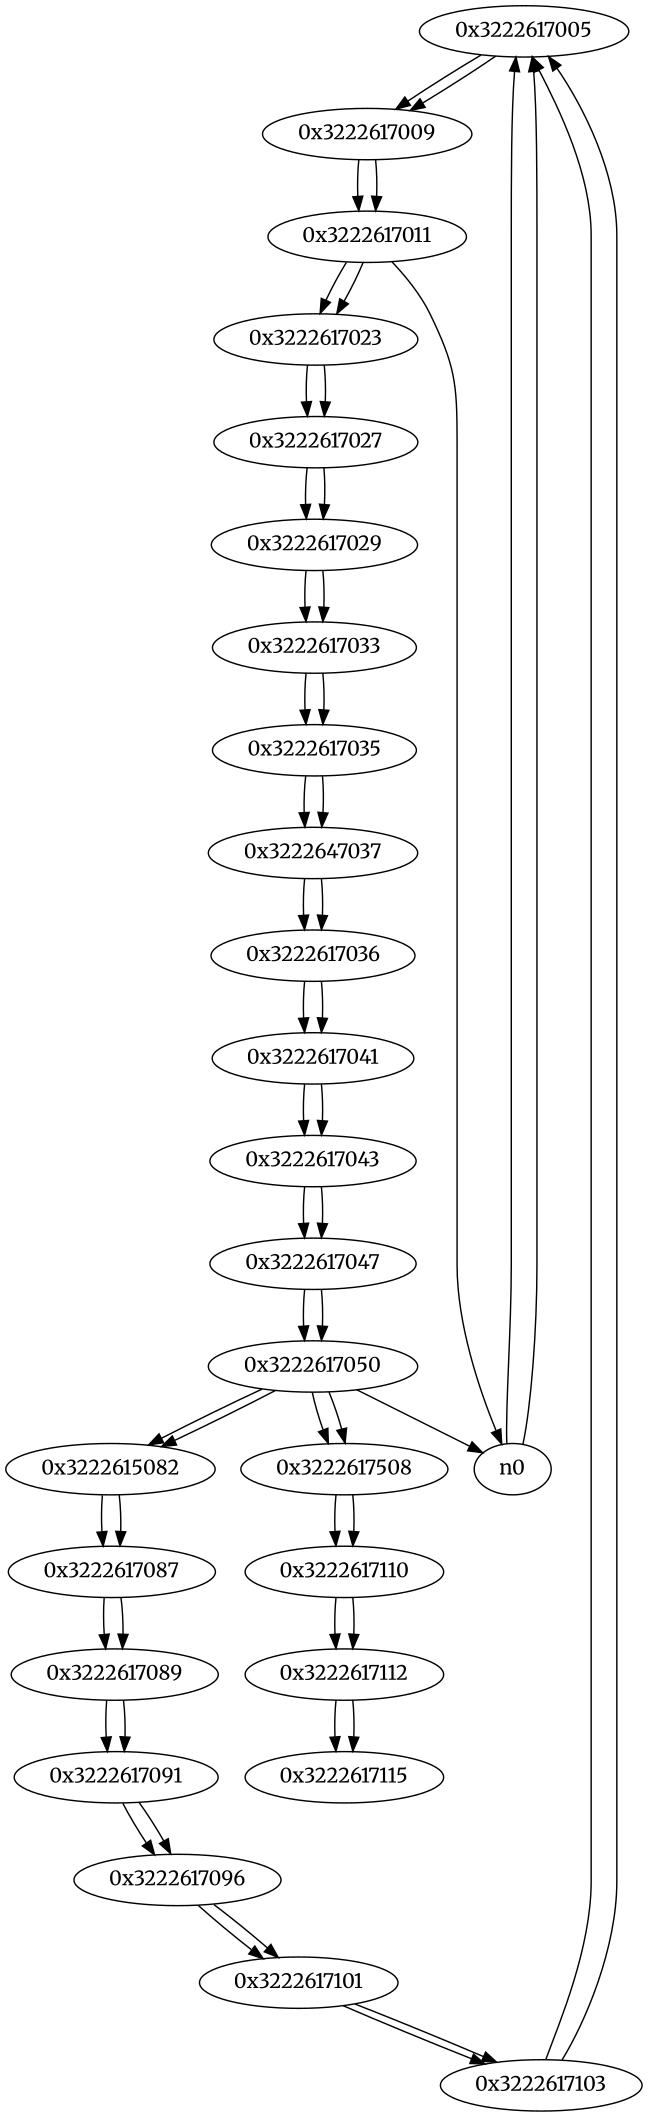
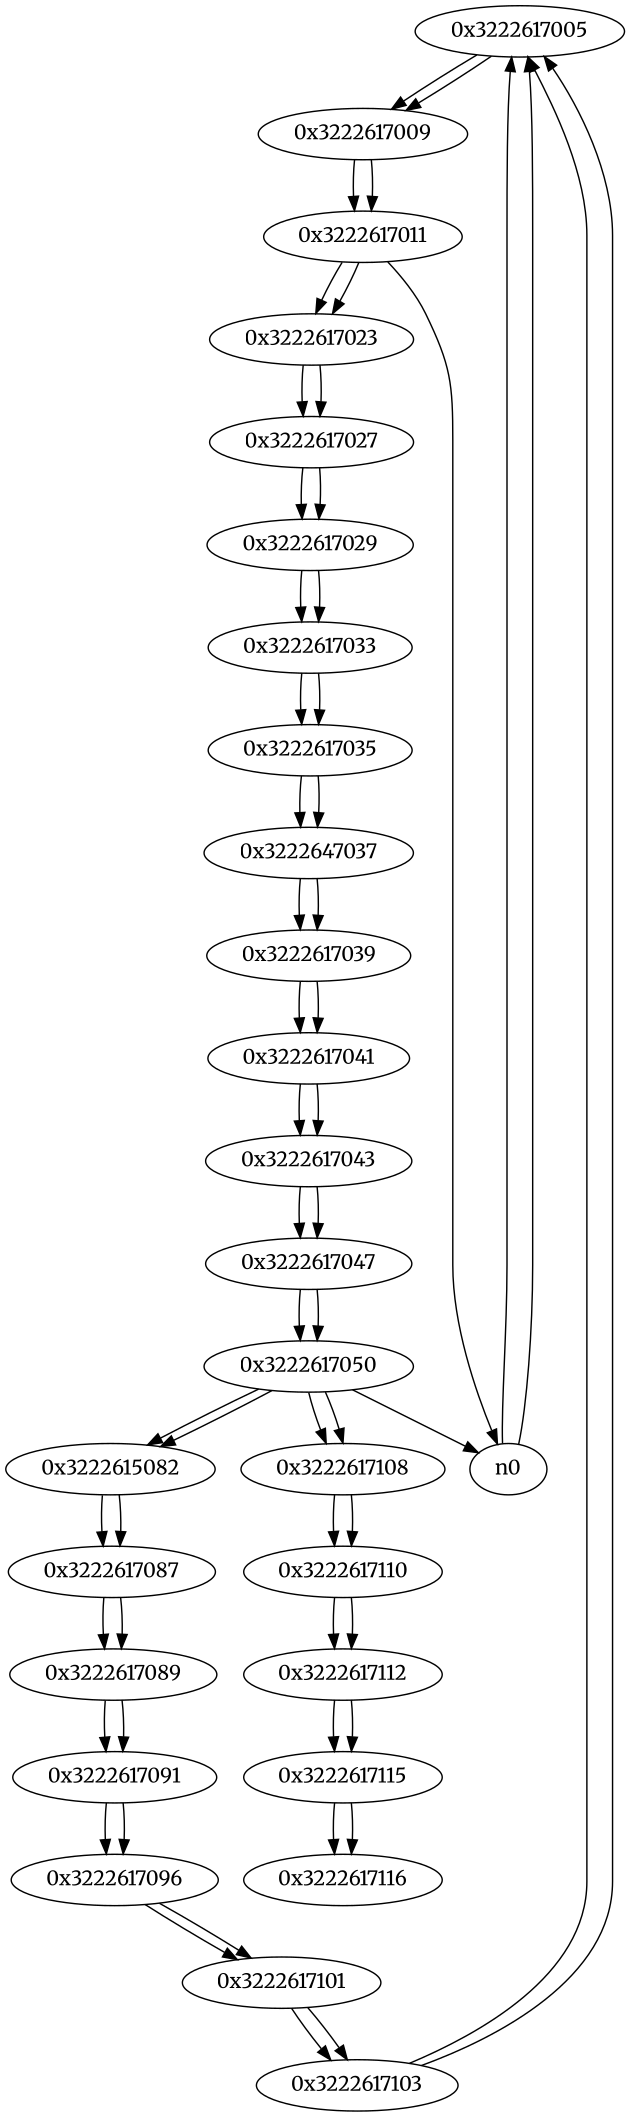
(313, 956) -> (309, 956)
(344, 1469) -> (343, 1469)
none -> (343, 1880)
